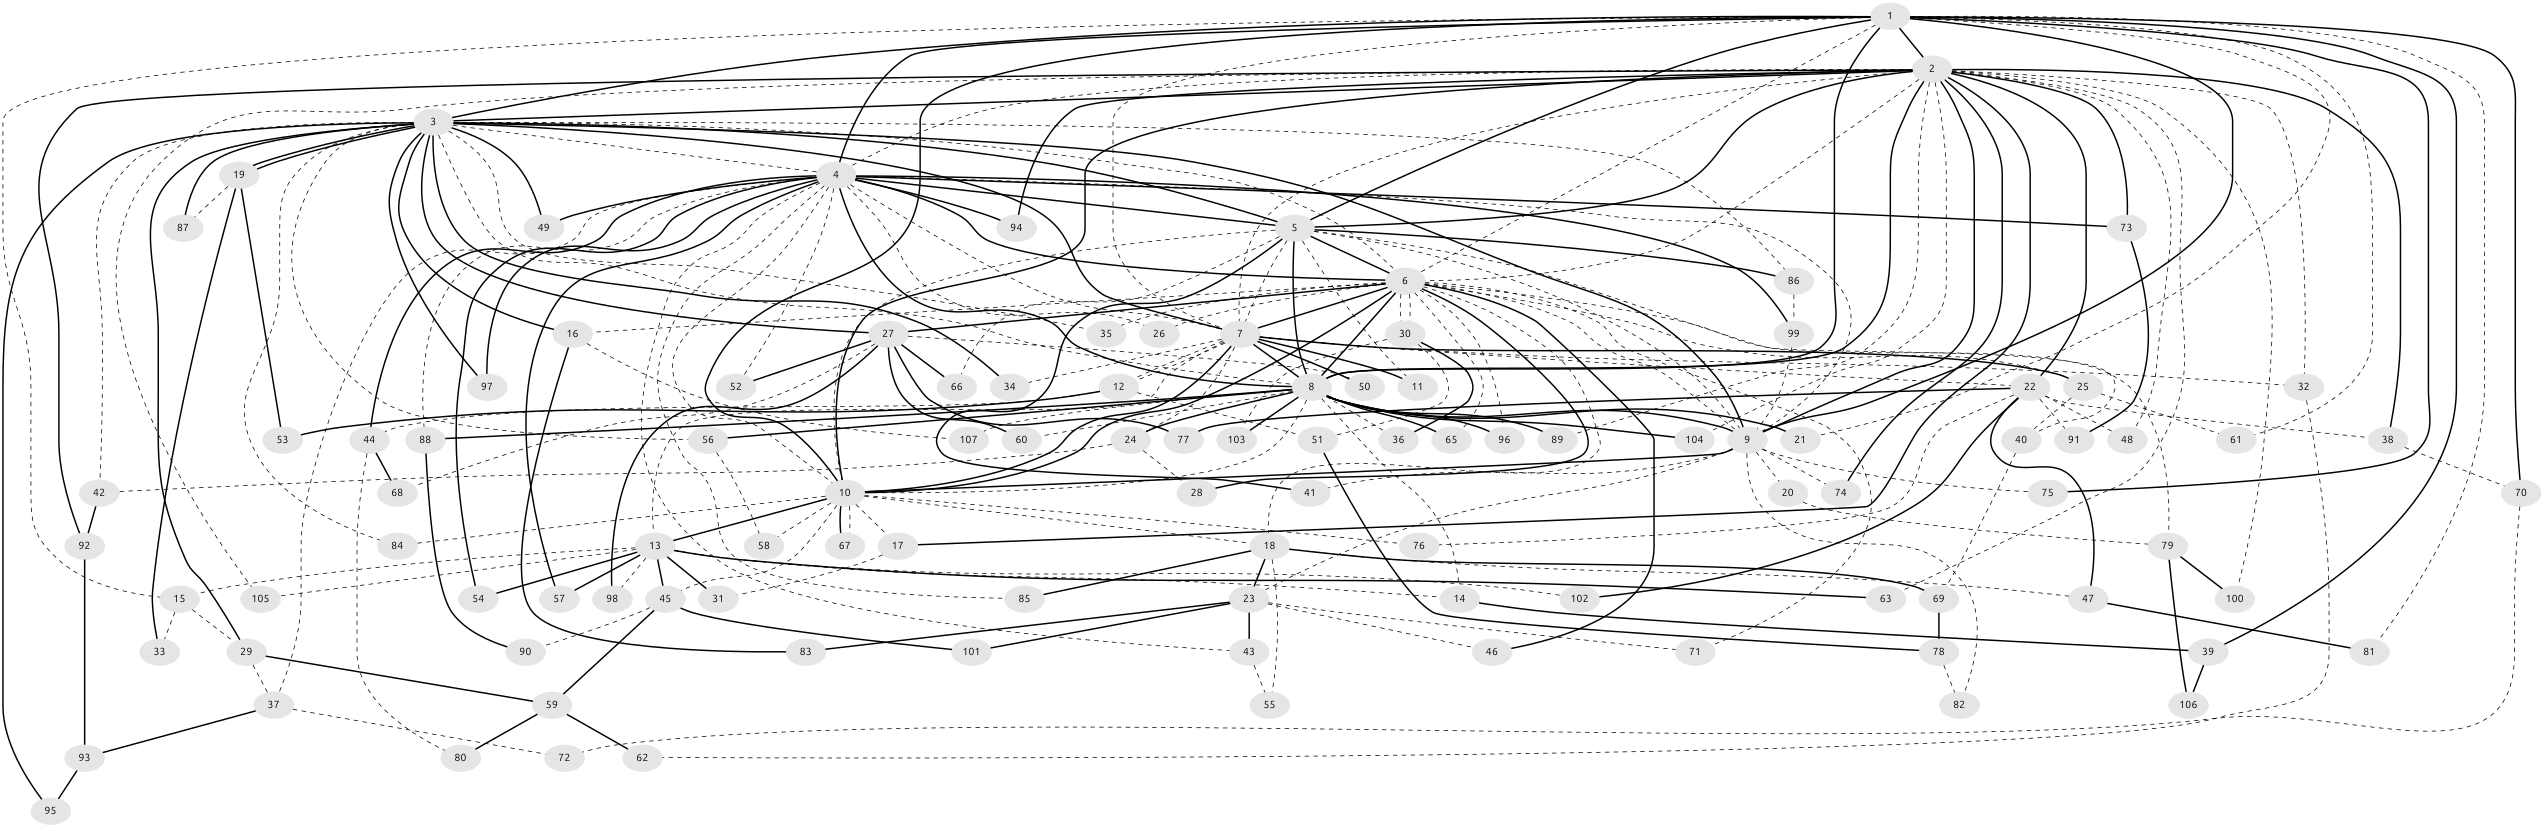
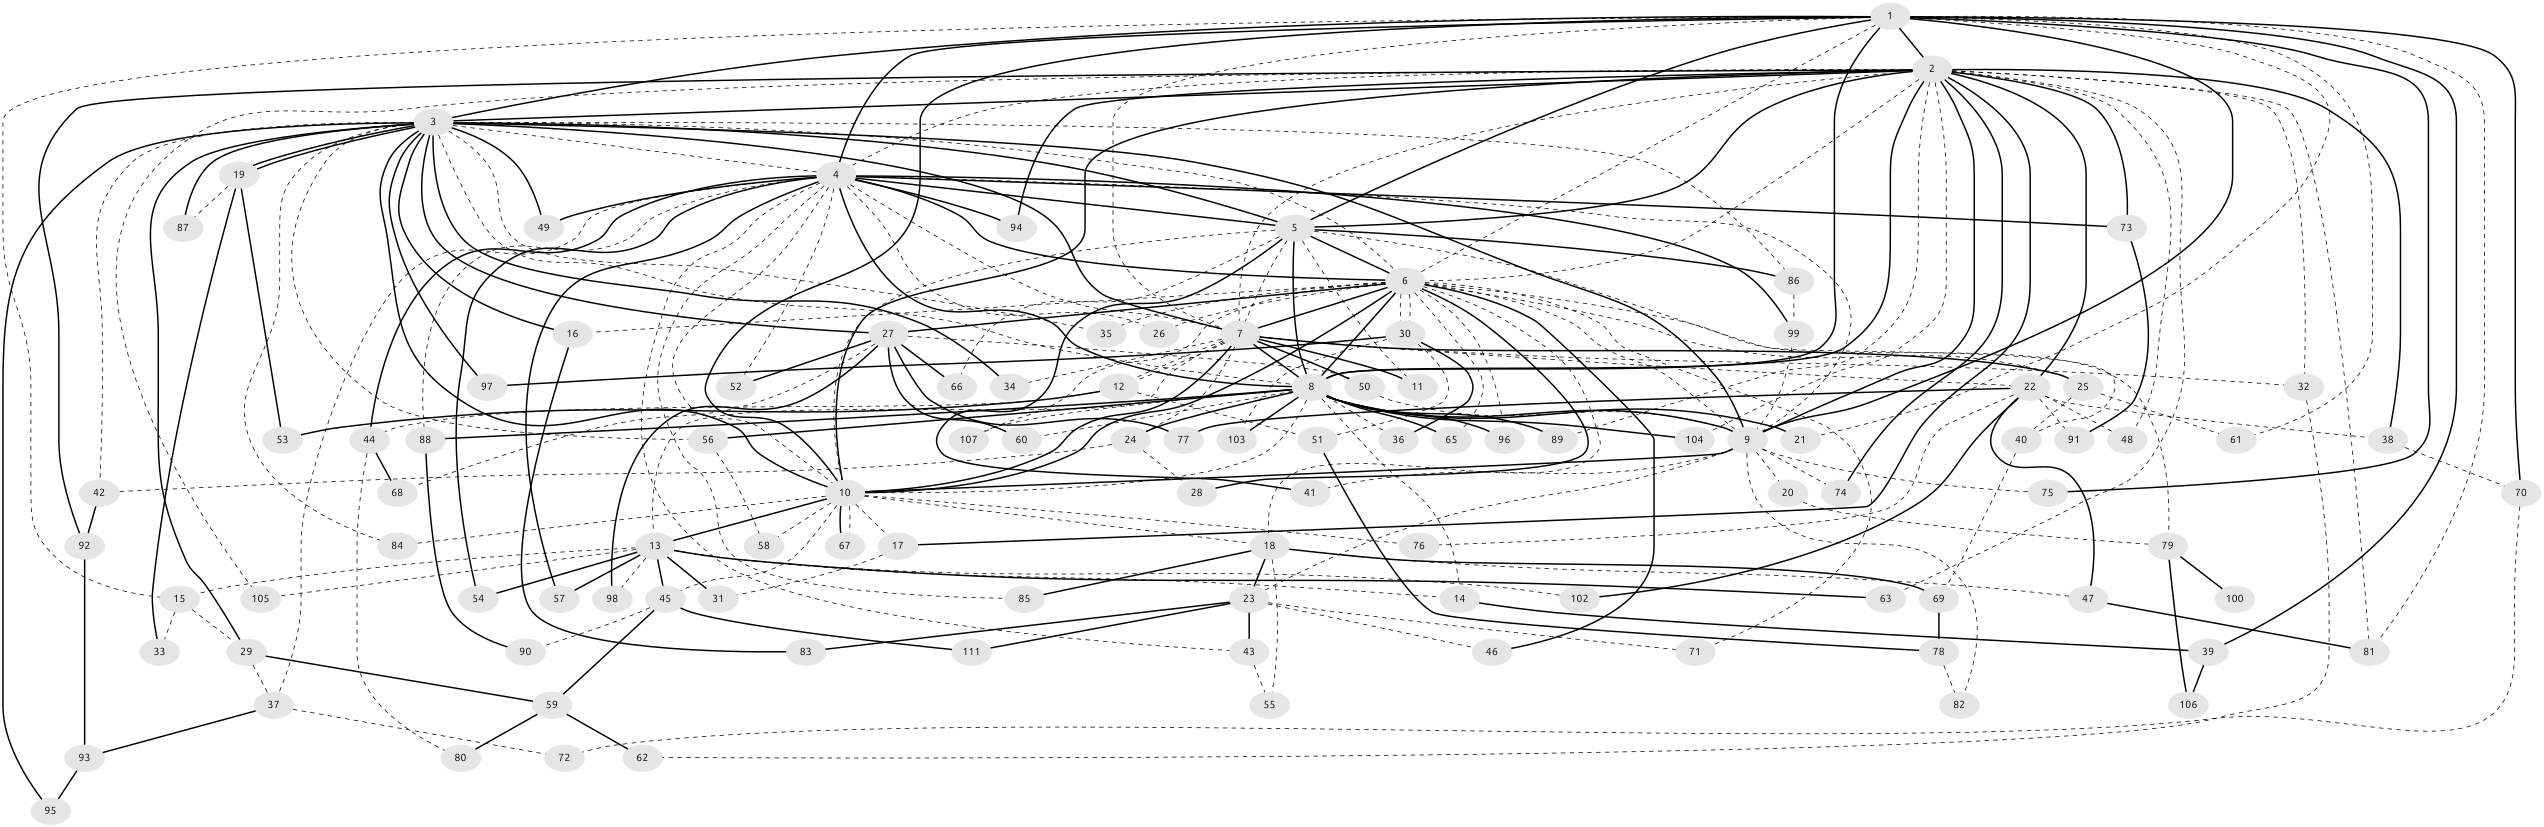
(2249, 208) -> (2319, 203)
(650, 249) -> (947, 364)
(1546, 293) -> (1556, 414)
none -> (500, 419)
(817, 424) -> (1199, 335)
(972, 652) -> (972, 652)
